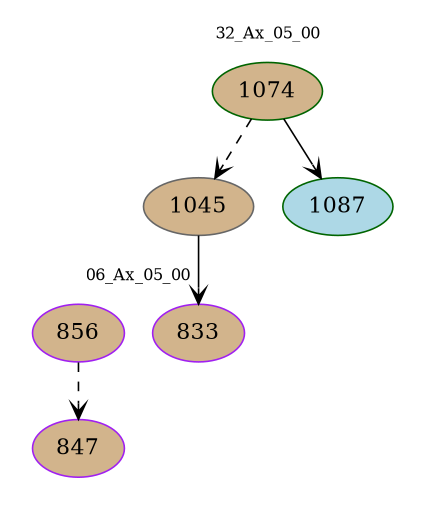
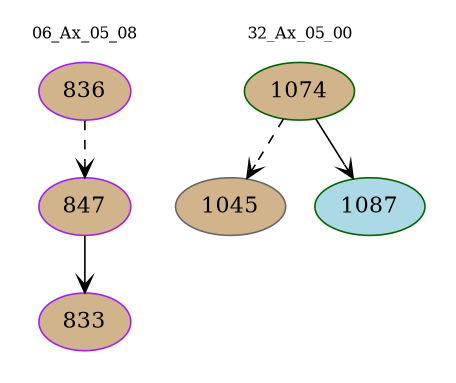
(199, 271) -> (85, 256)
(139, 276) -> (85, 34)
(78, 333) -> (85, 91)
